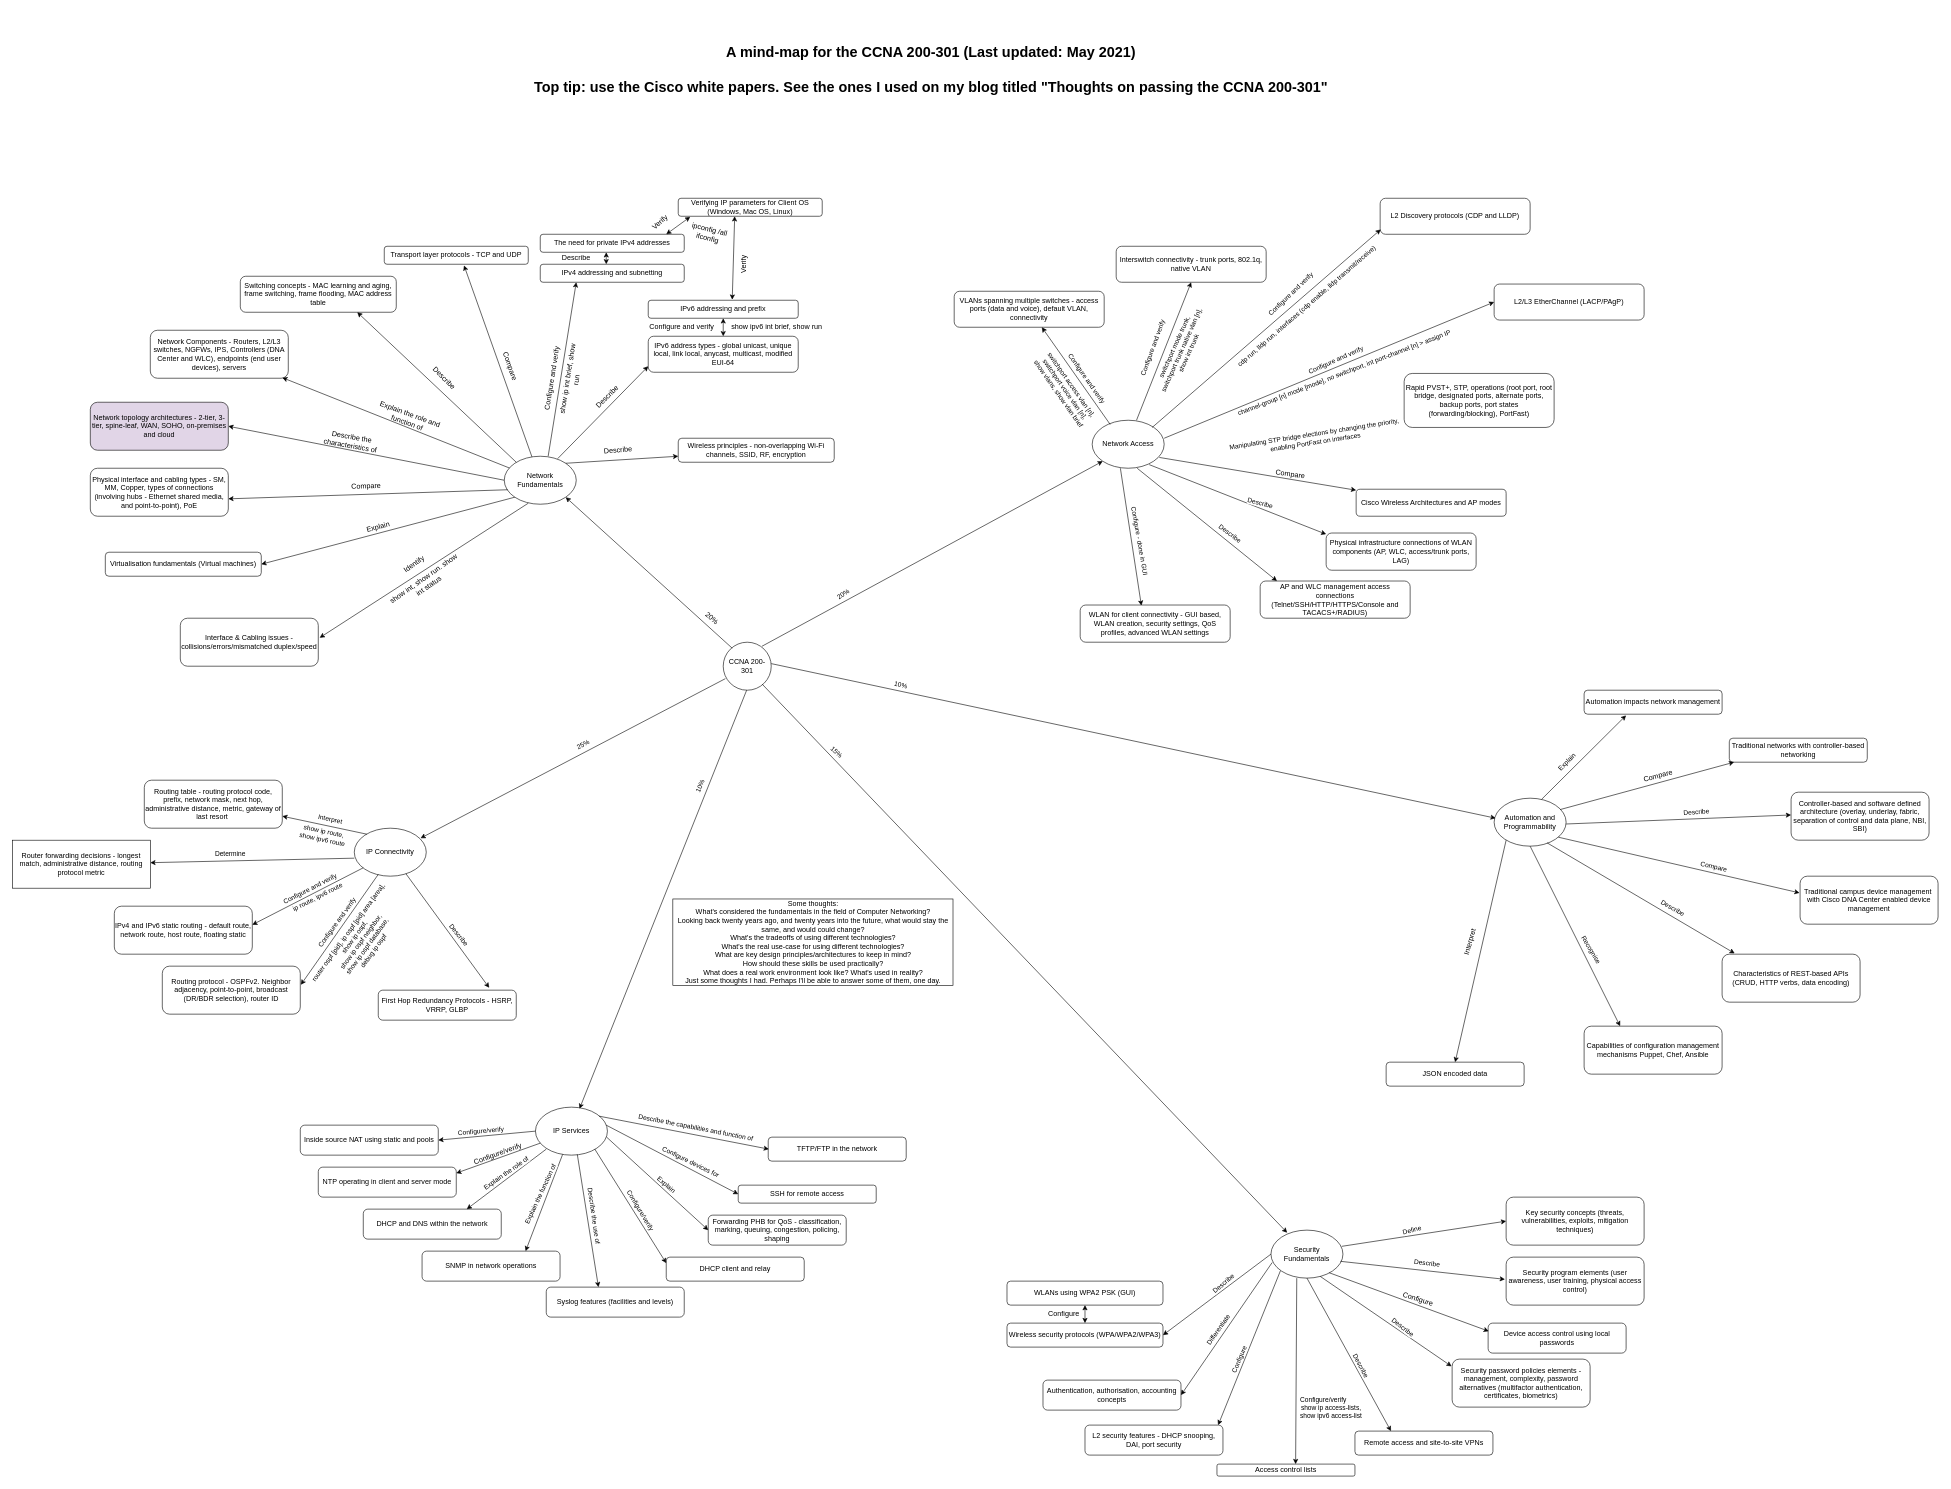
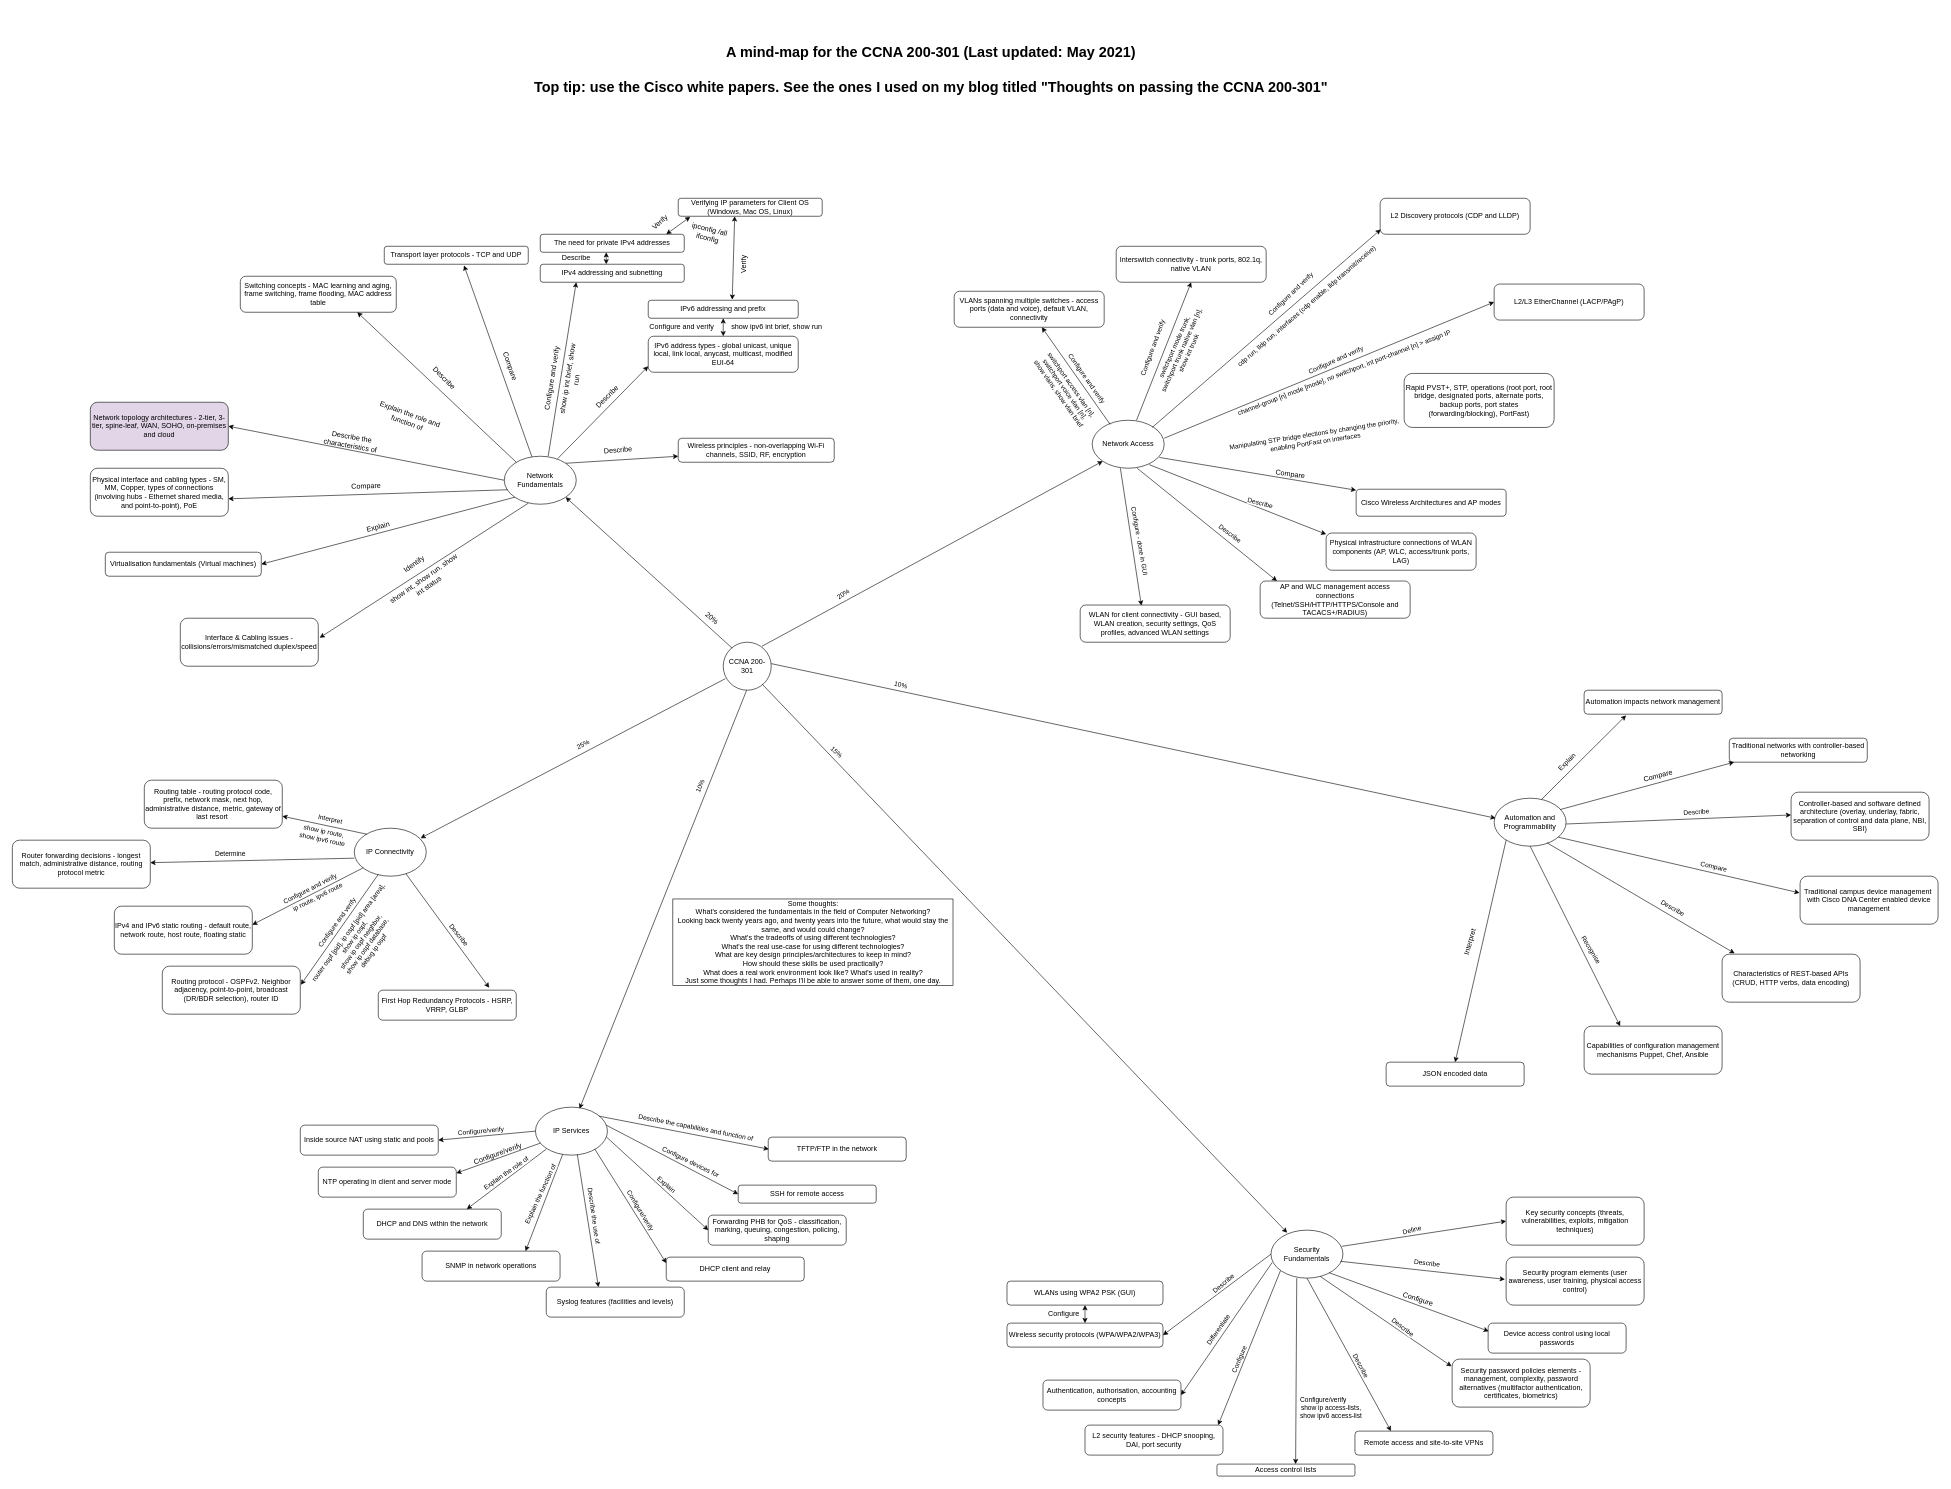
(219, 354) -> none
(398, 424) -> none
(81, 864) -> (81, 864)
